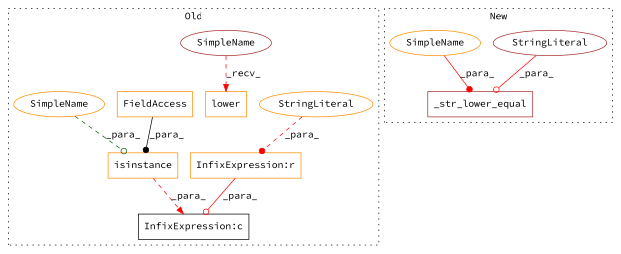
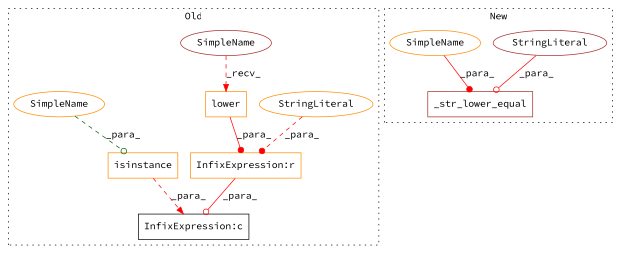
(155, 104) -> none
none -> (235, 132)
